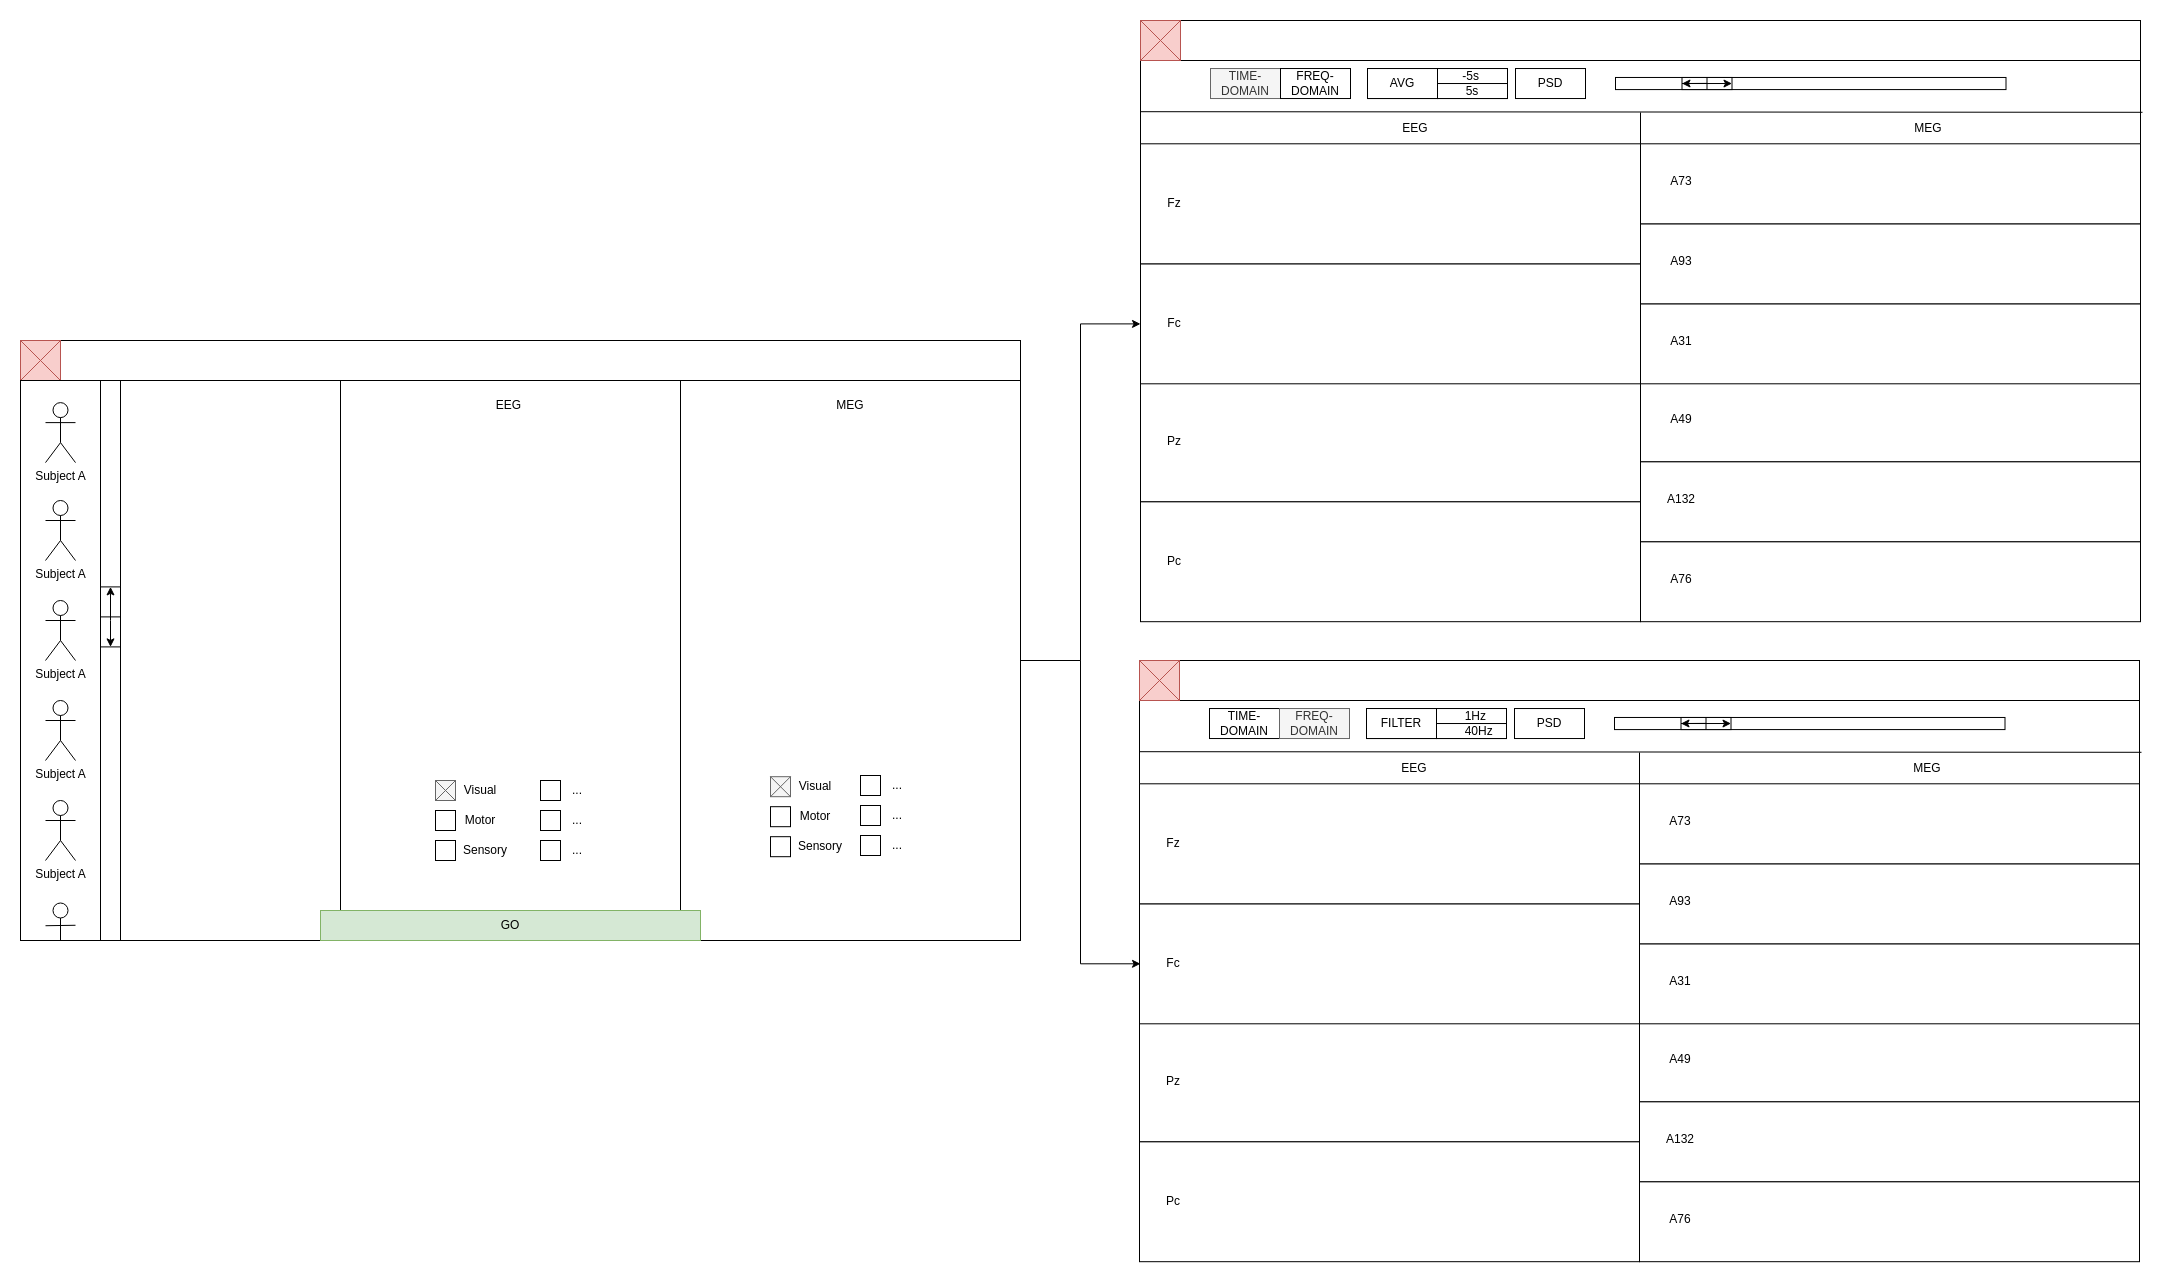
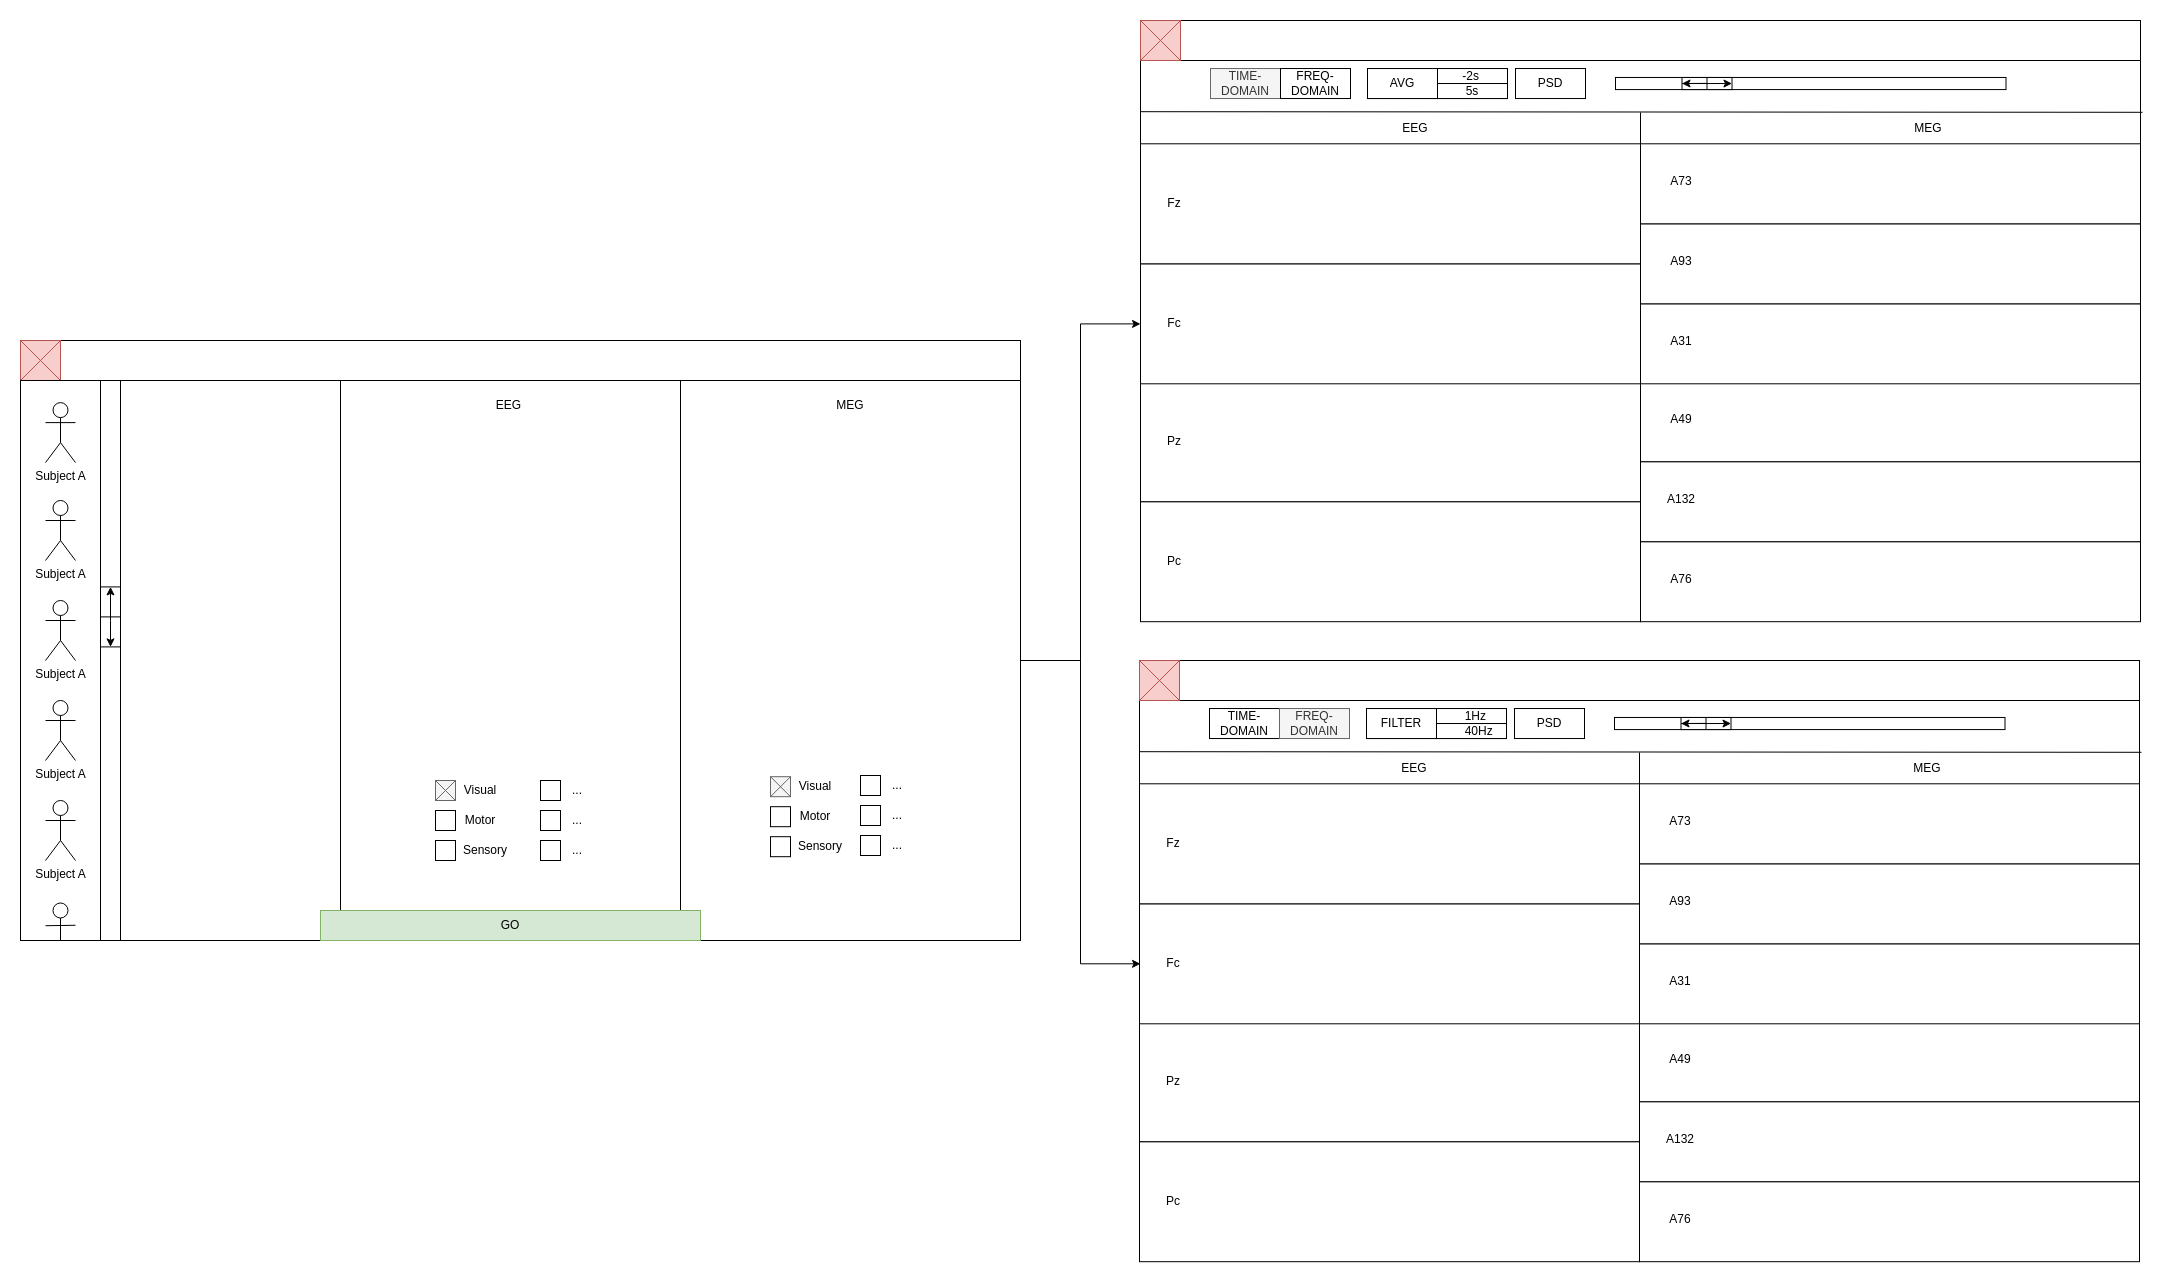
(1450, 77) -> (1450, 77)
